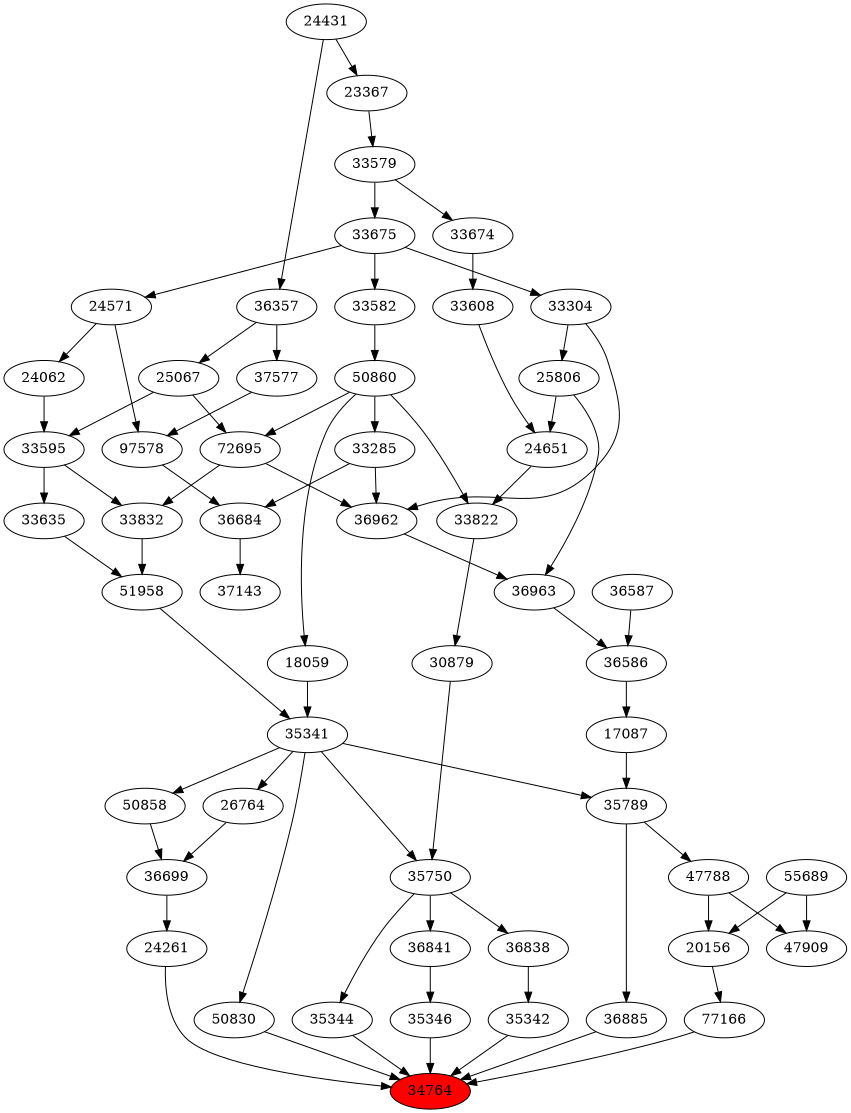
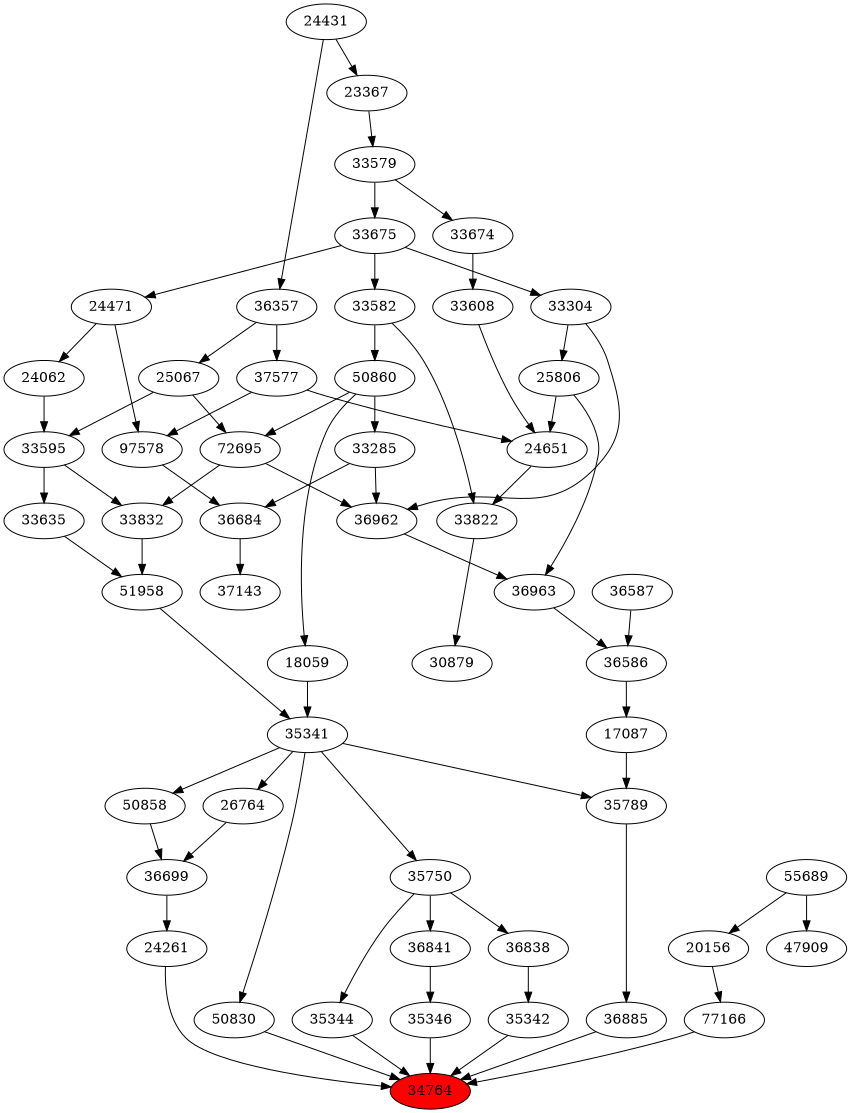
(111, 307) -> (111, 307)
none -> (404, 417)
(431, 442) -> (444, 402)
(443, 757) -> none
(709, 877) -> none
